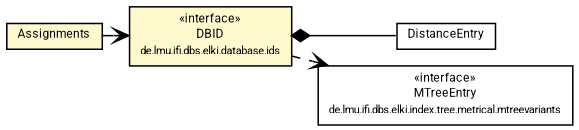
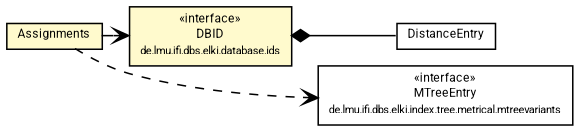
(302, 59) -> (186, 86)
